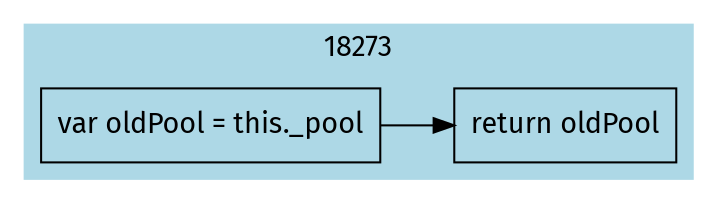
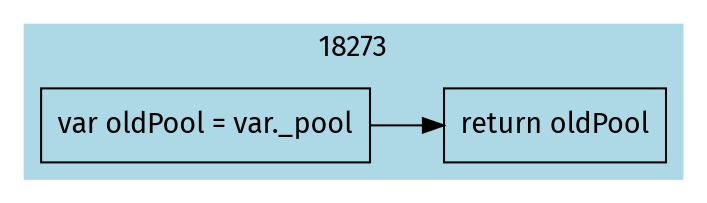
(211, 125) -> (206, 125)
